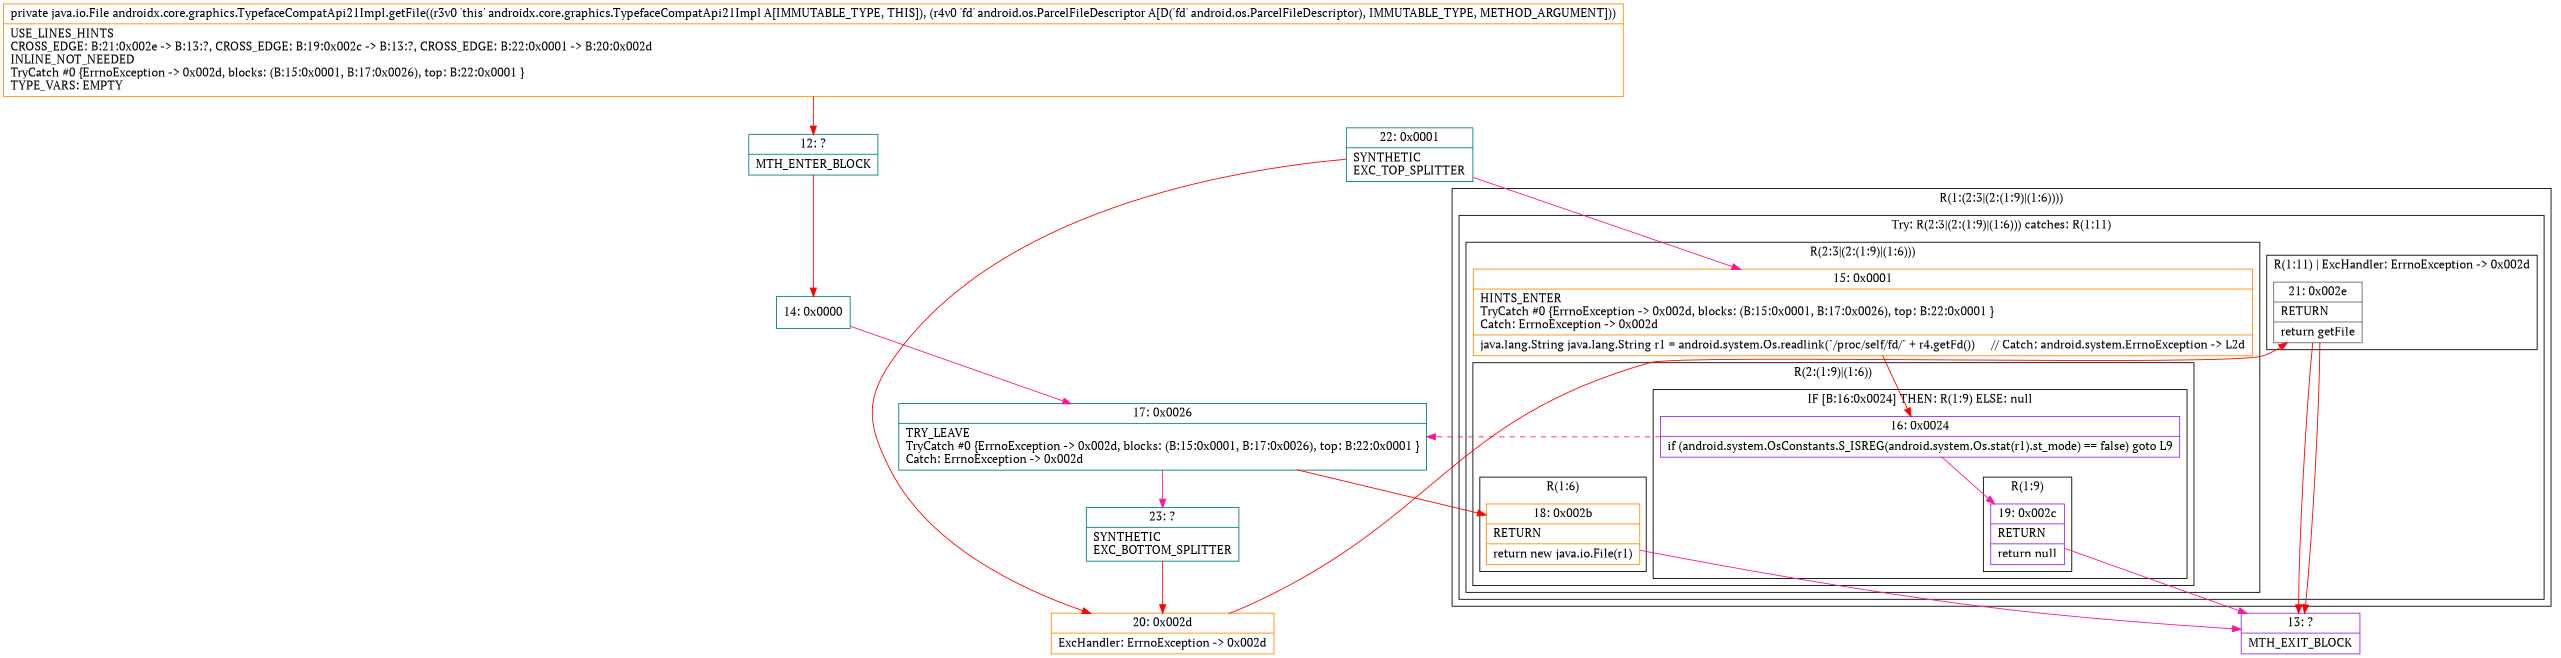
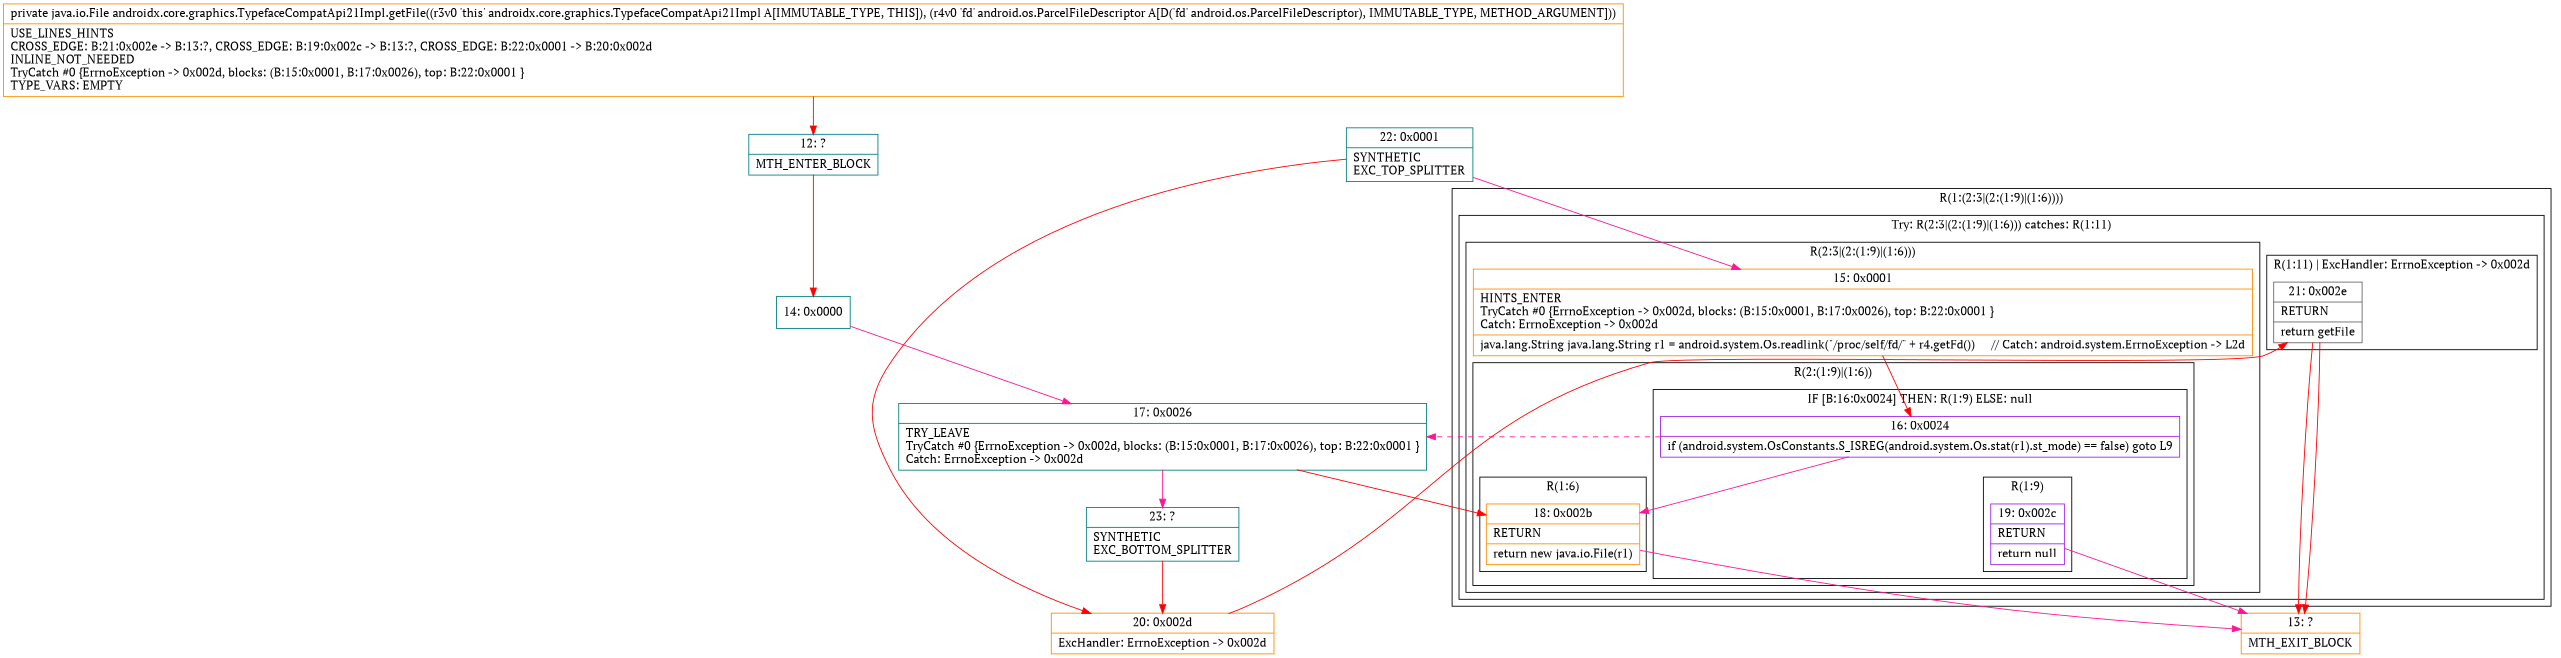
(1965, 478) -> (1749, 484)
(2301, 634) -> (2301, 634)
